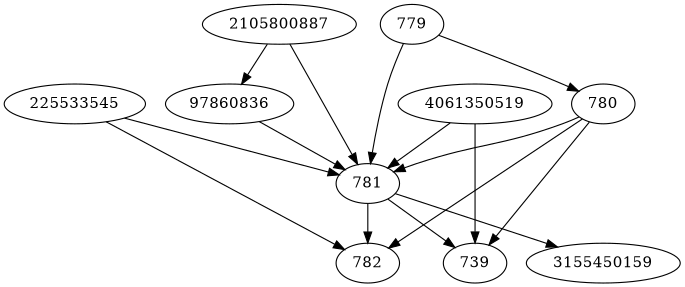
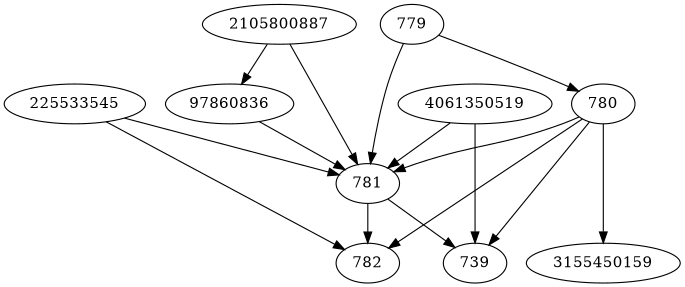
(467, 217) -> (603, 178)
